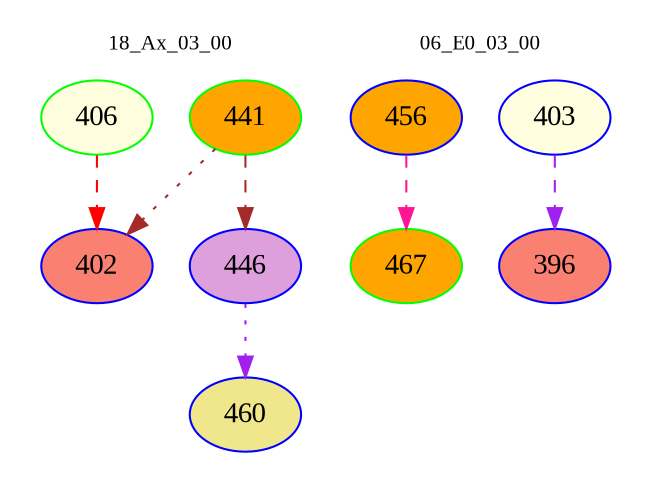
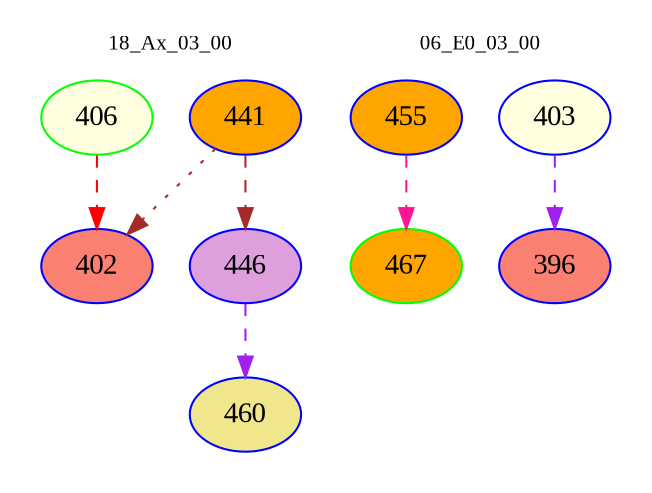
(245, 118) -> (245, 118)
(406, 118) -> (406, 118)
(245, 330) -> (245, 330)
